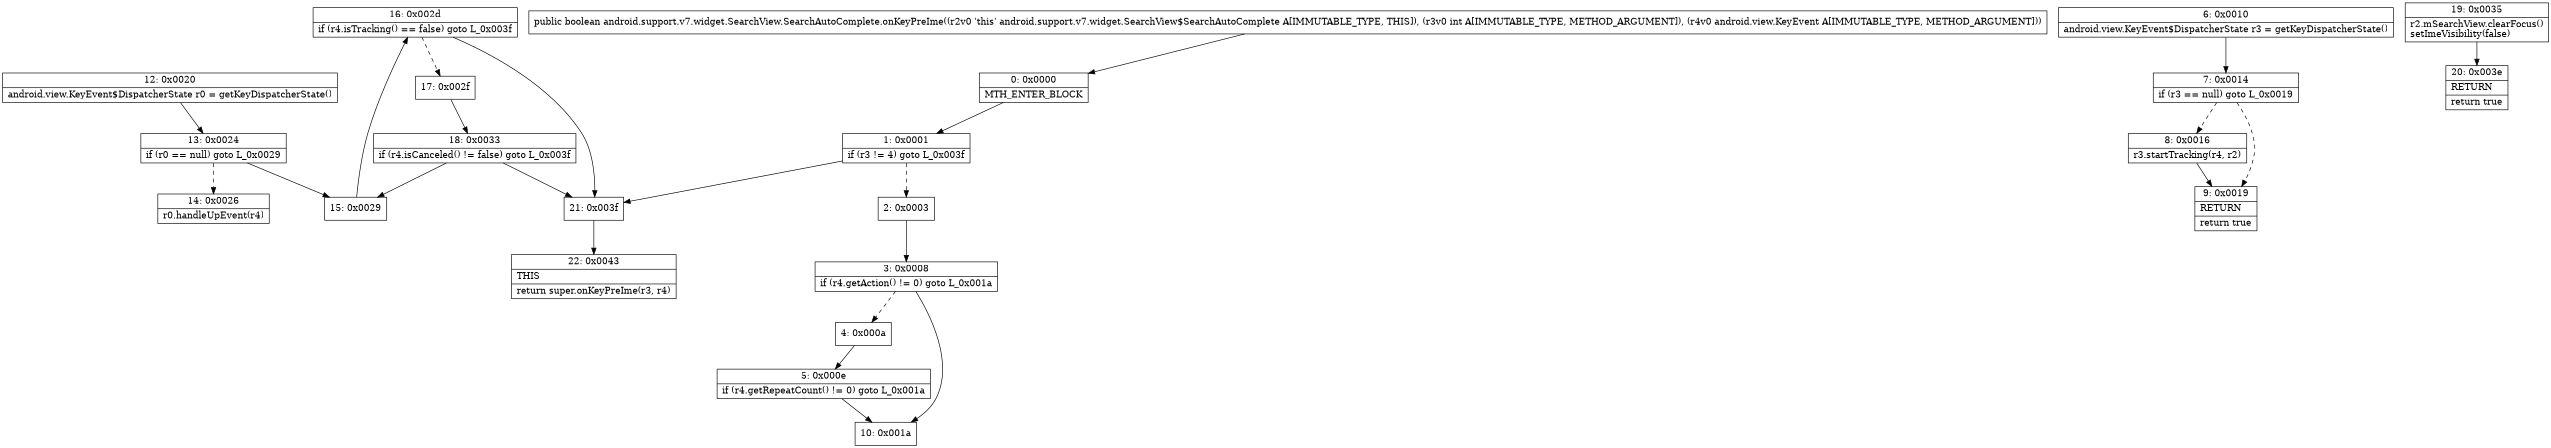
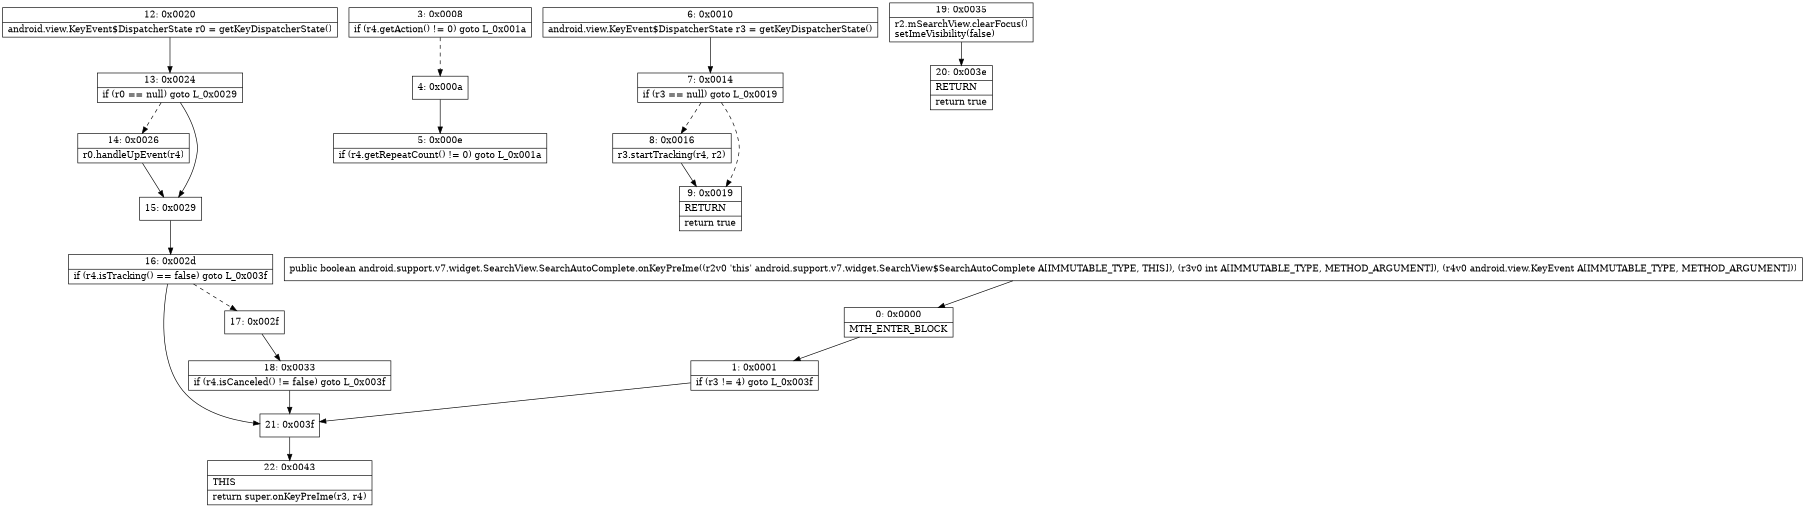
(415, 179) -> (151, 177)
(906, 209) -> none
(886, 434) -> none
